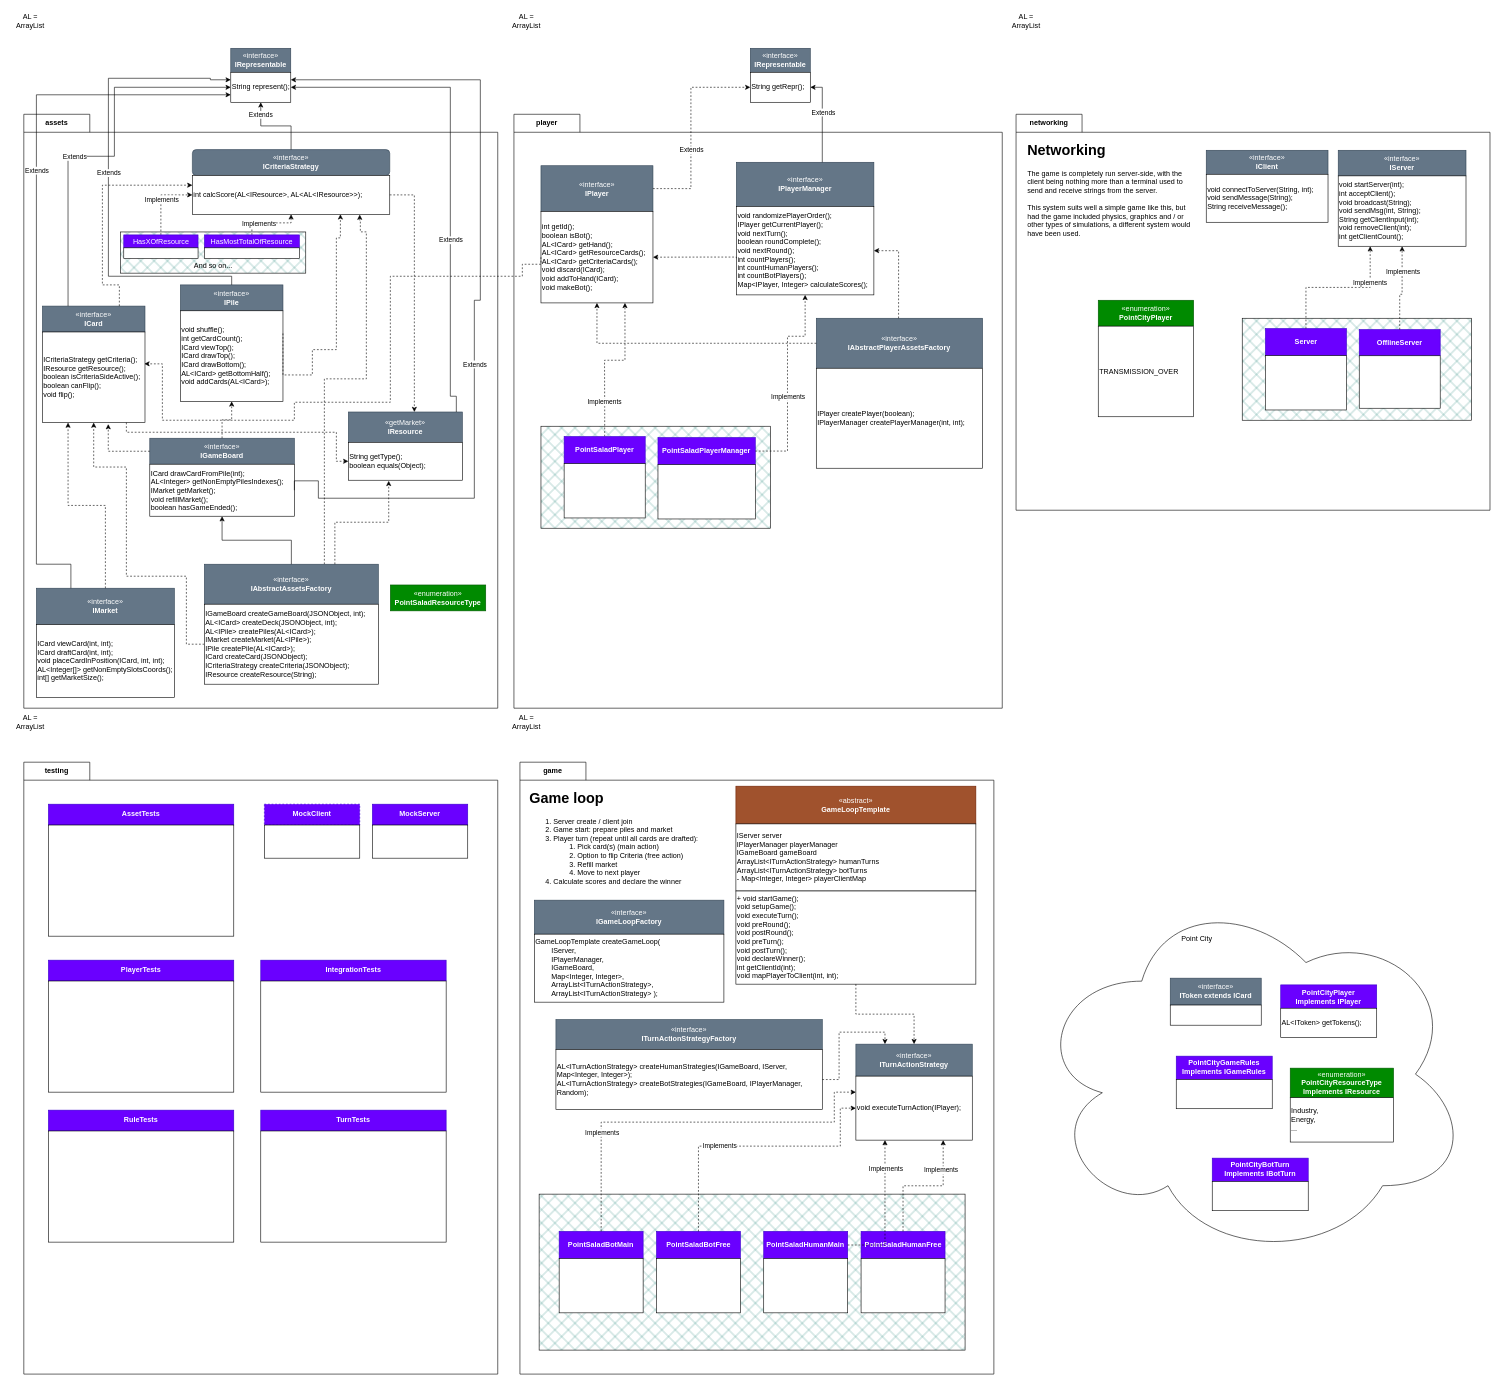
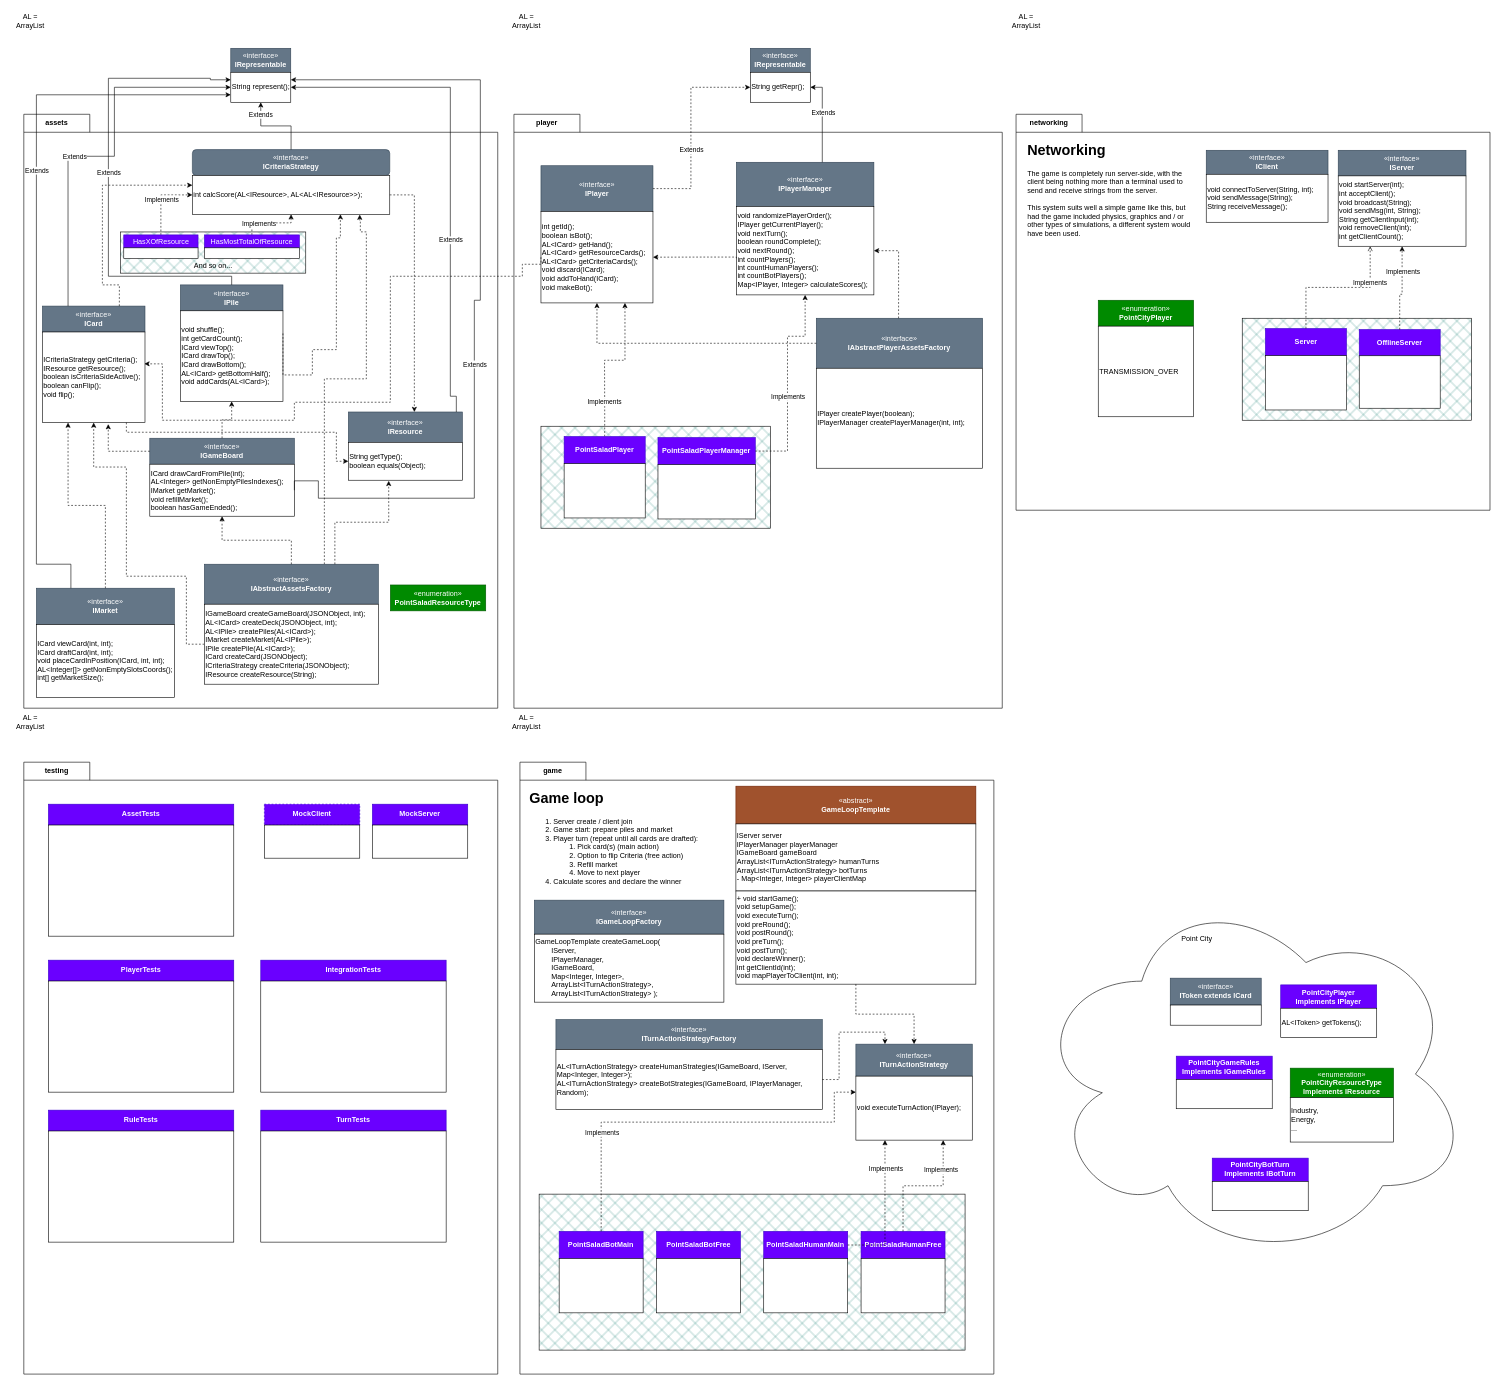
(1370, 251) -> (1370, 250)
(405, 428) -> (405, 428)
(258, 540) -> (258, 540)
(698, 1170) -> none
